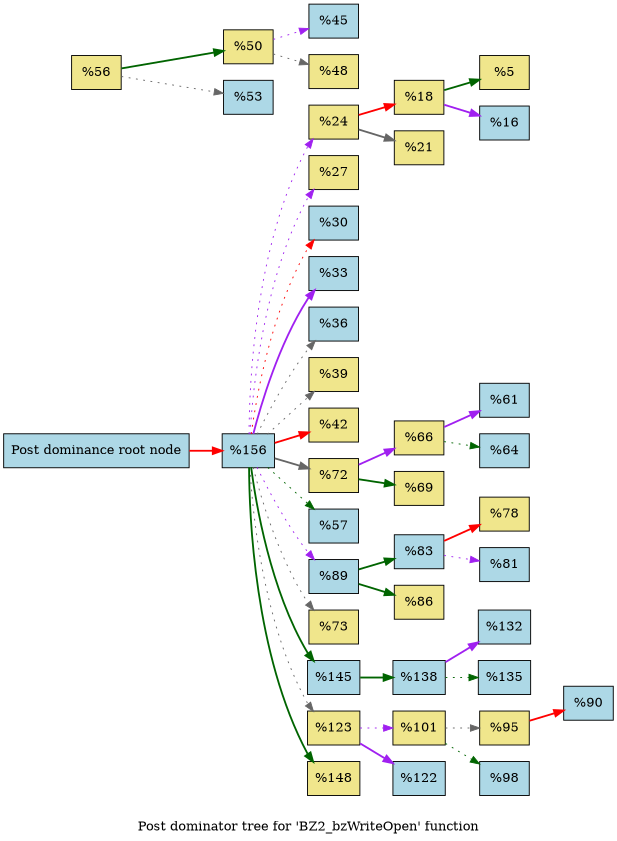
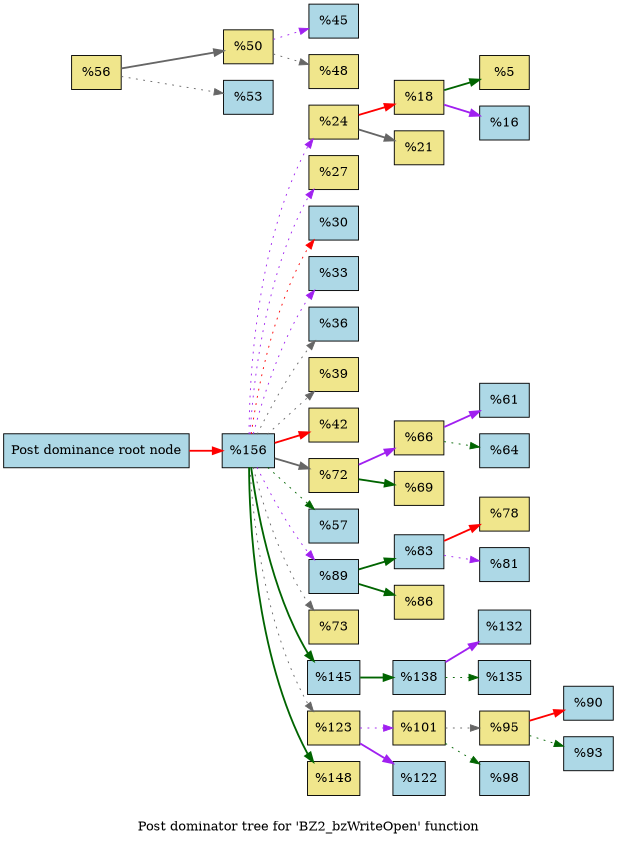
(168, 60) -> (168, 60)
(276, 364) -> (276, 364)
none -> (588, 754)
